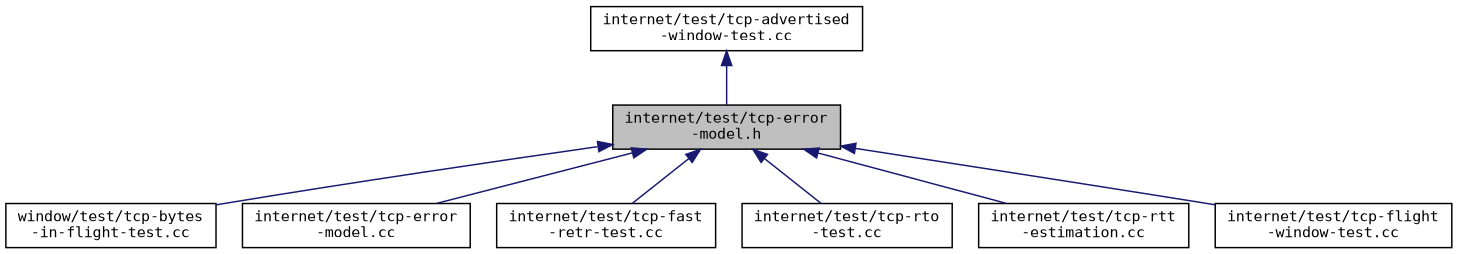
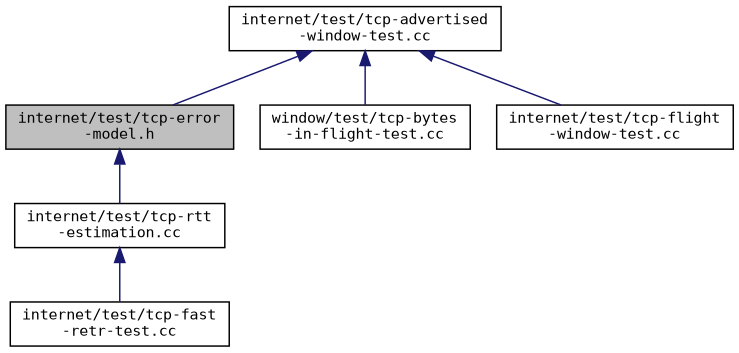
(407, 175) -> (365, 85)
(1035, 176) -> (497, 81)
(661, 181) -> (120, 282)
(356, 226) -> none
(847, 226) -> none
